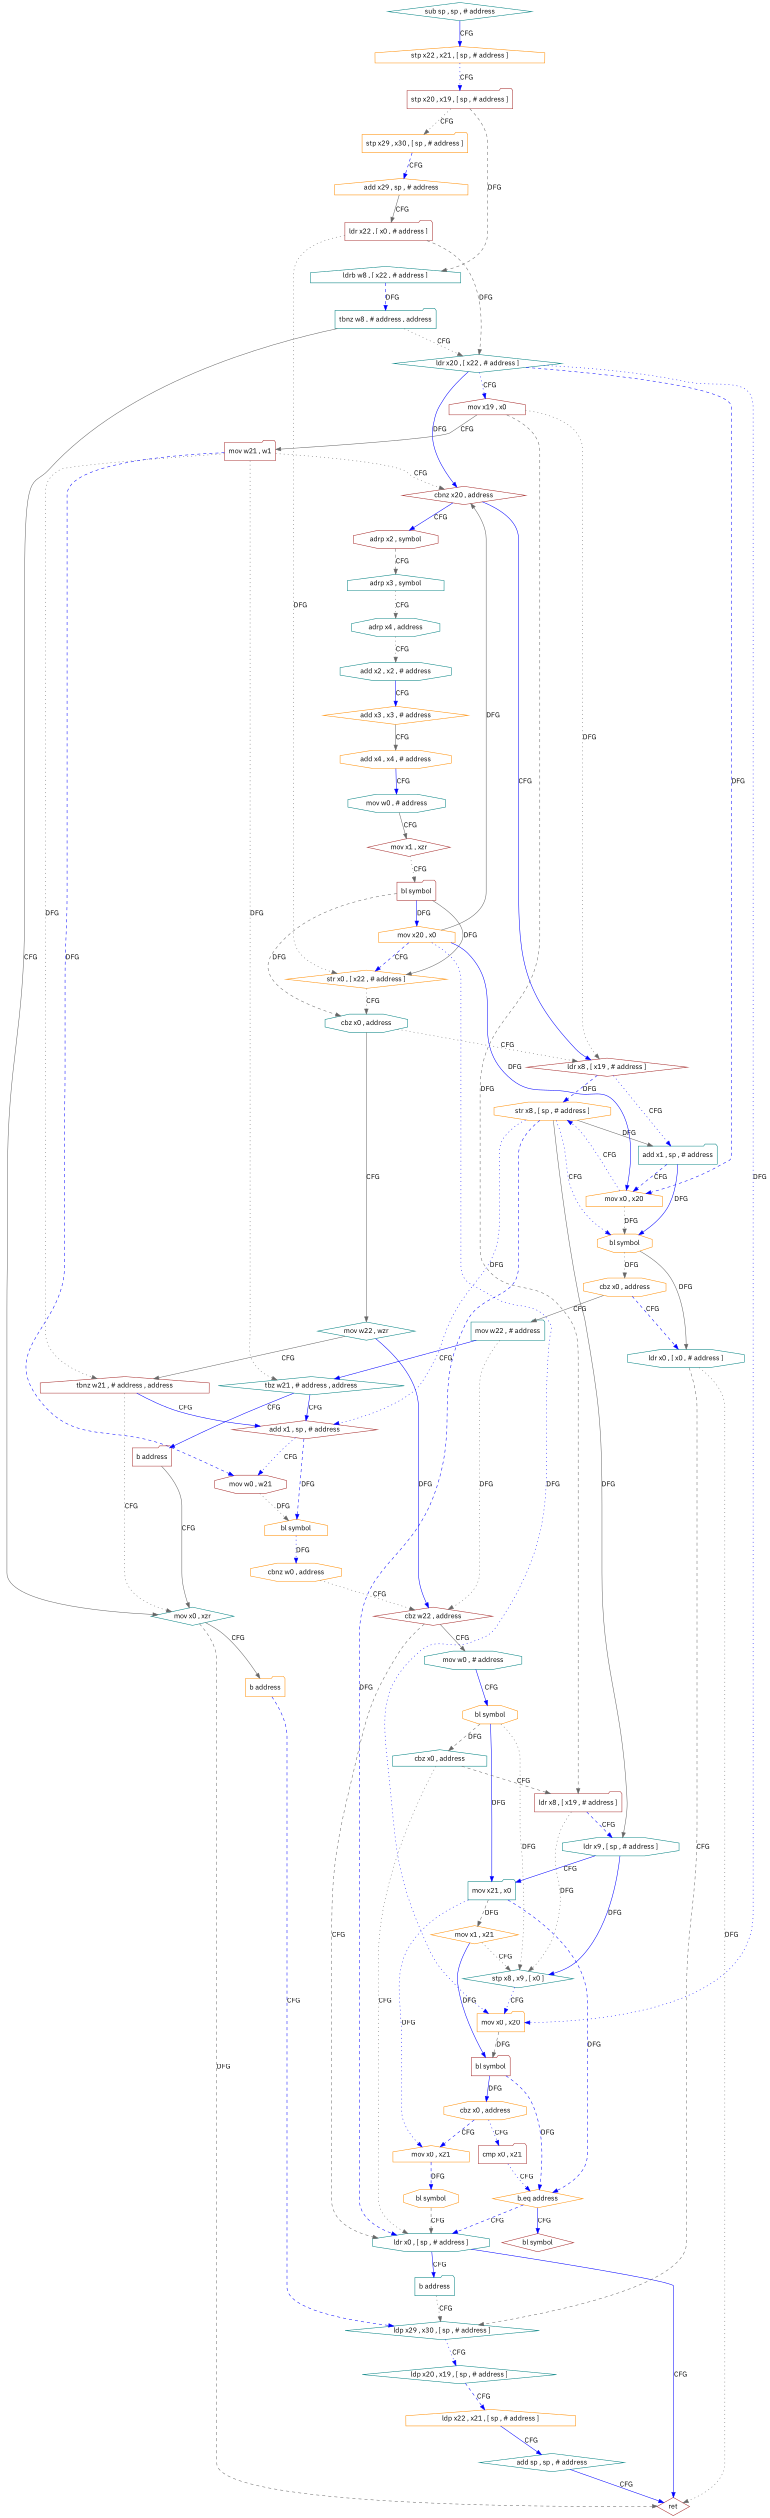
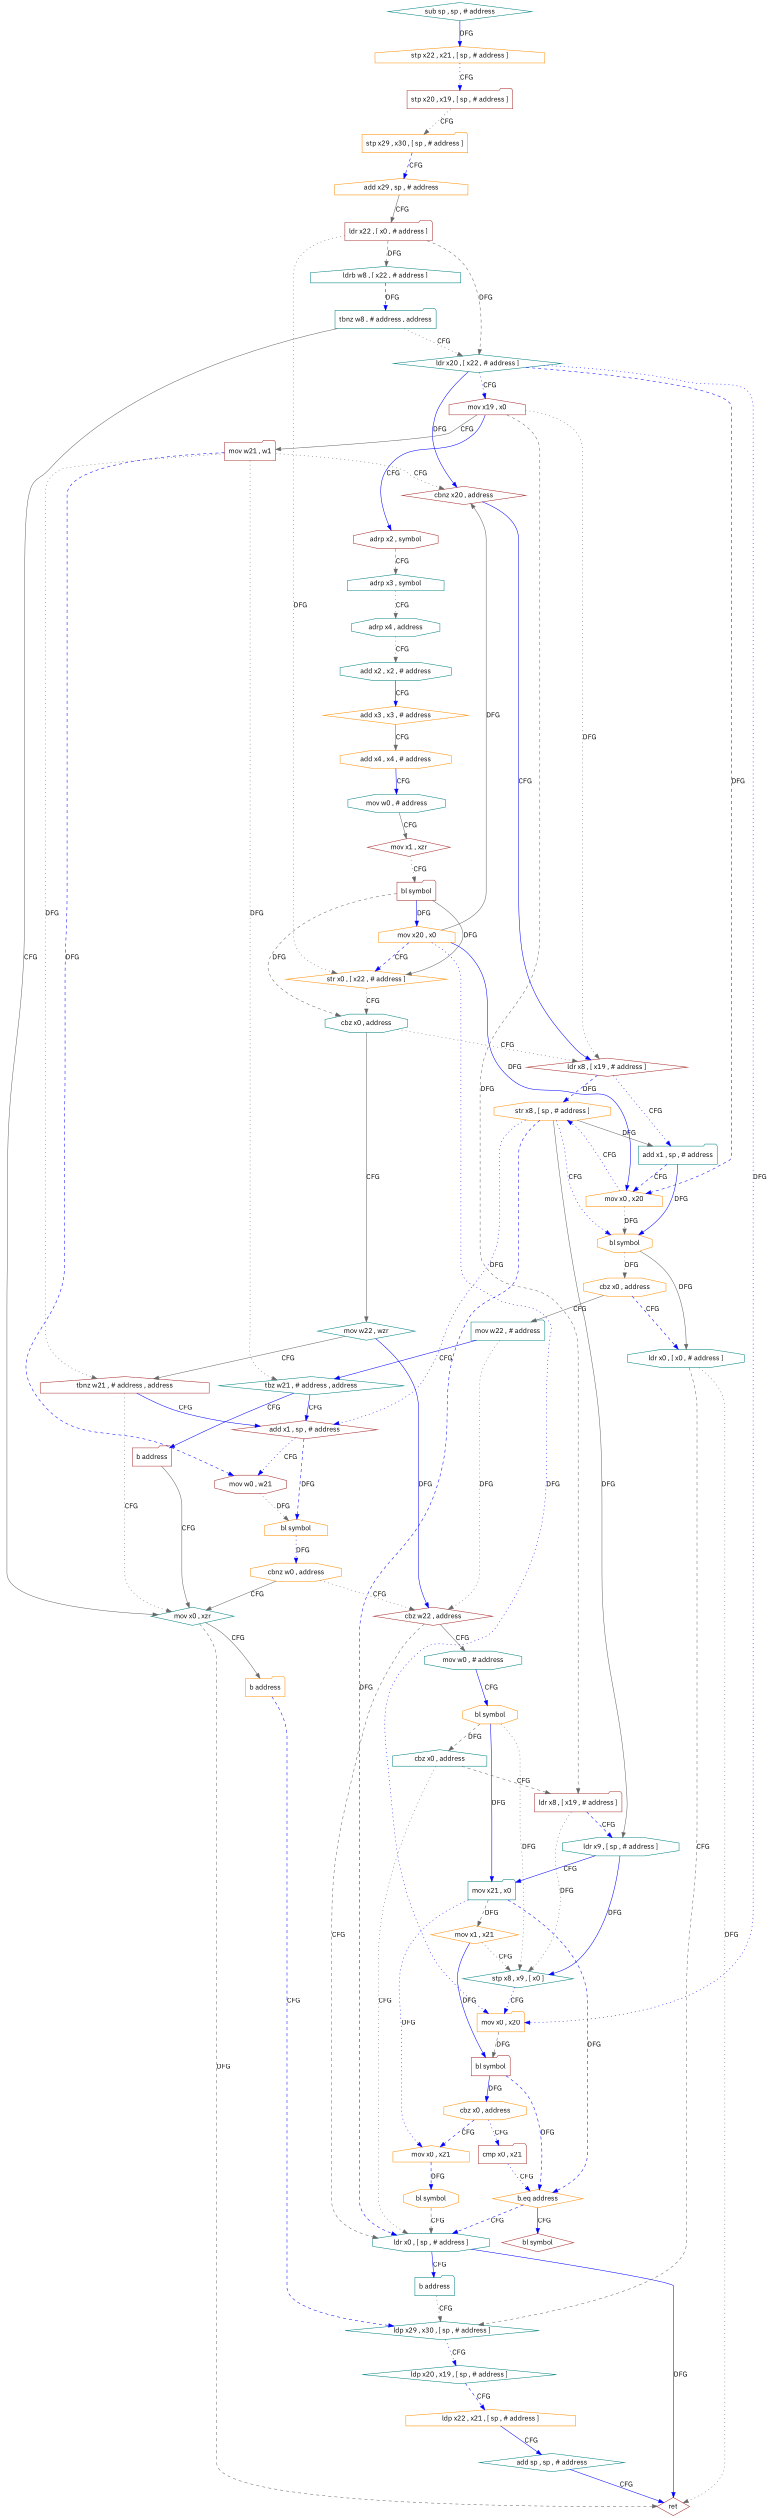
(467, 34) -> (467, 34)
(488, 198) -> (387, 251)
(433, 515) -> (411, 452)
none -> (243, 1595)
(681, 2375) -> (681, 2375)
